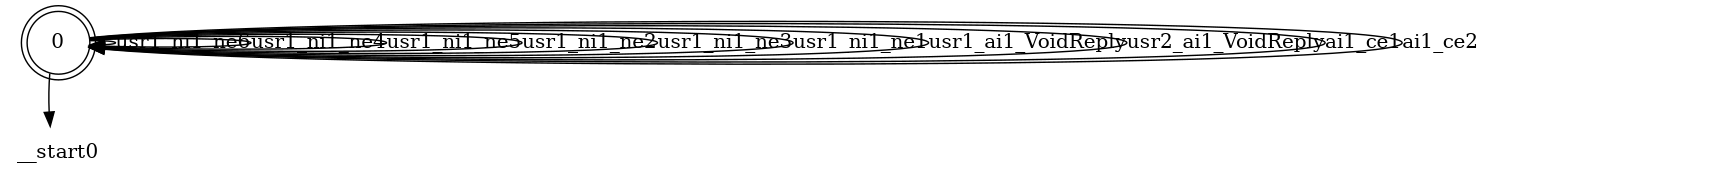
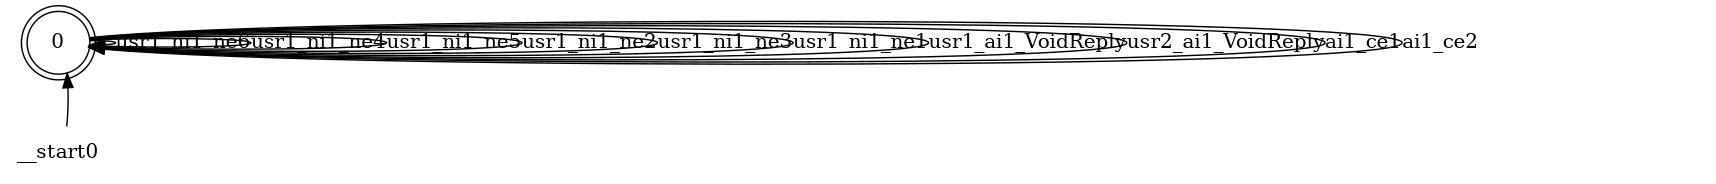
(49, 93) -> (68, 107)
